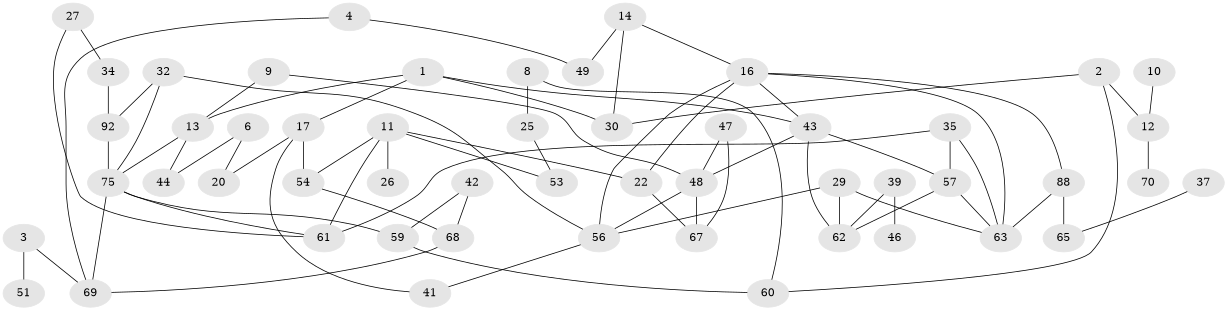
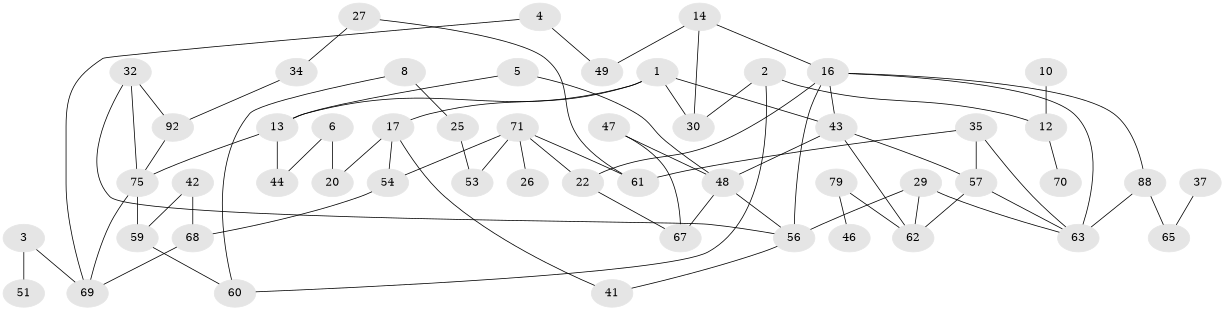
(269, 72) -> (518, 72)
(388, 127) -> (518, 127)
(895, 183) -> (836, 183)
(213, 218) -> none
